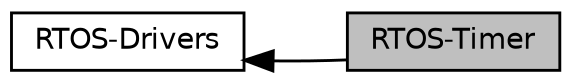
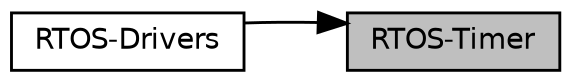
(310, 61) -> (281, 22)
